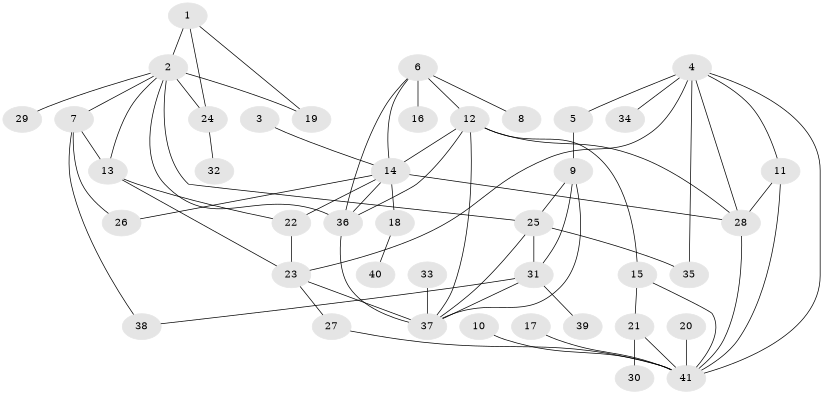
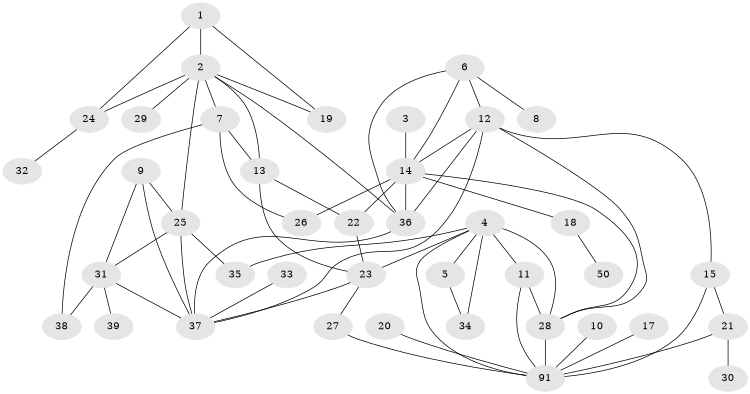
(418, 119) -> none
(573, 145) -> (455, 301)
(376, 275) -> (604, 275)
(686, 378) -> (545, 378)
